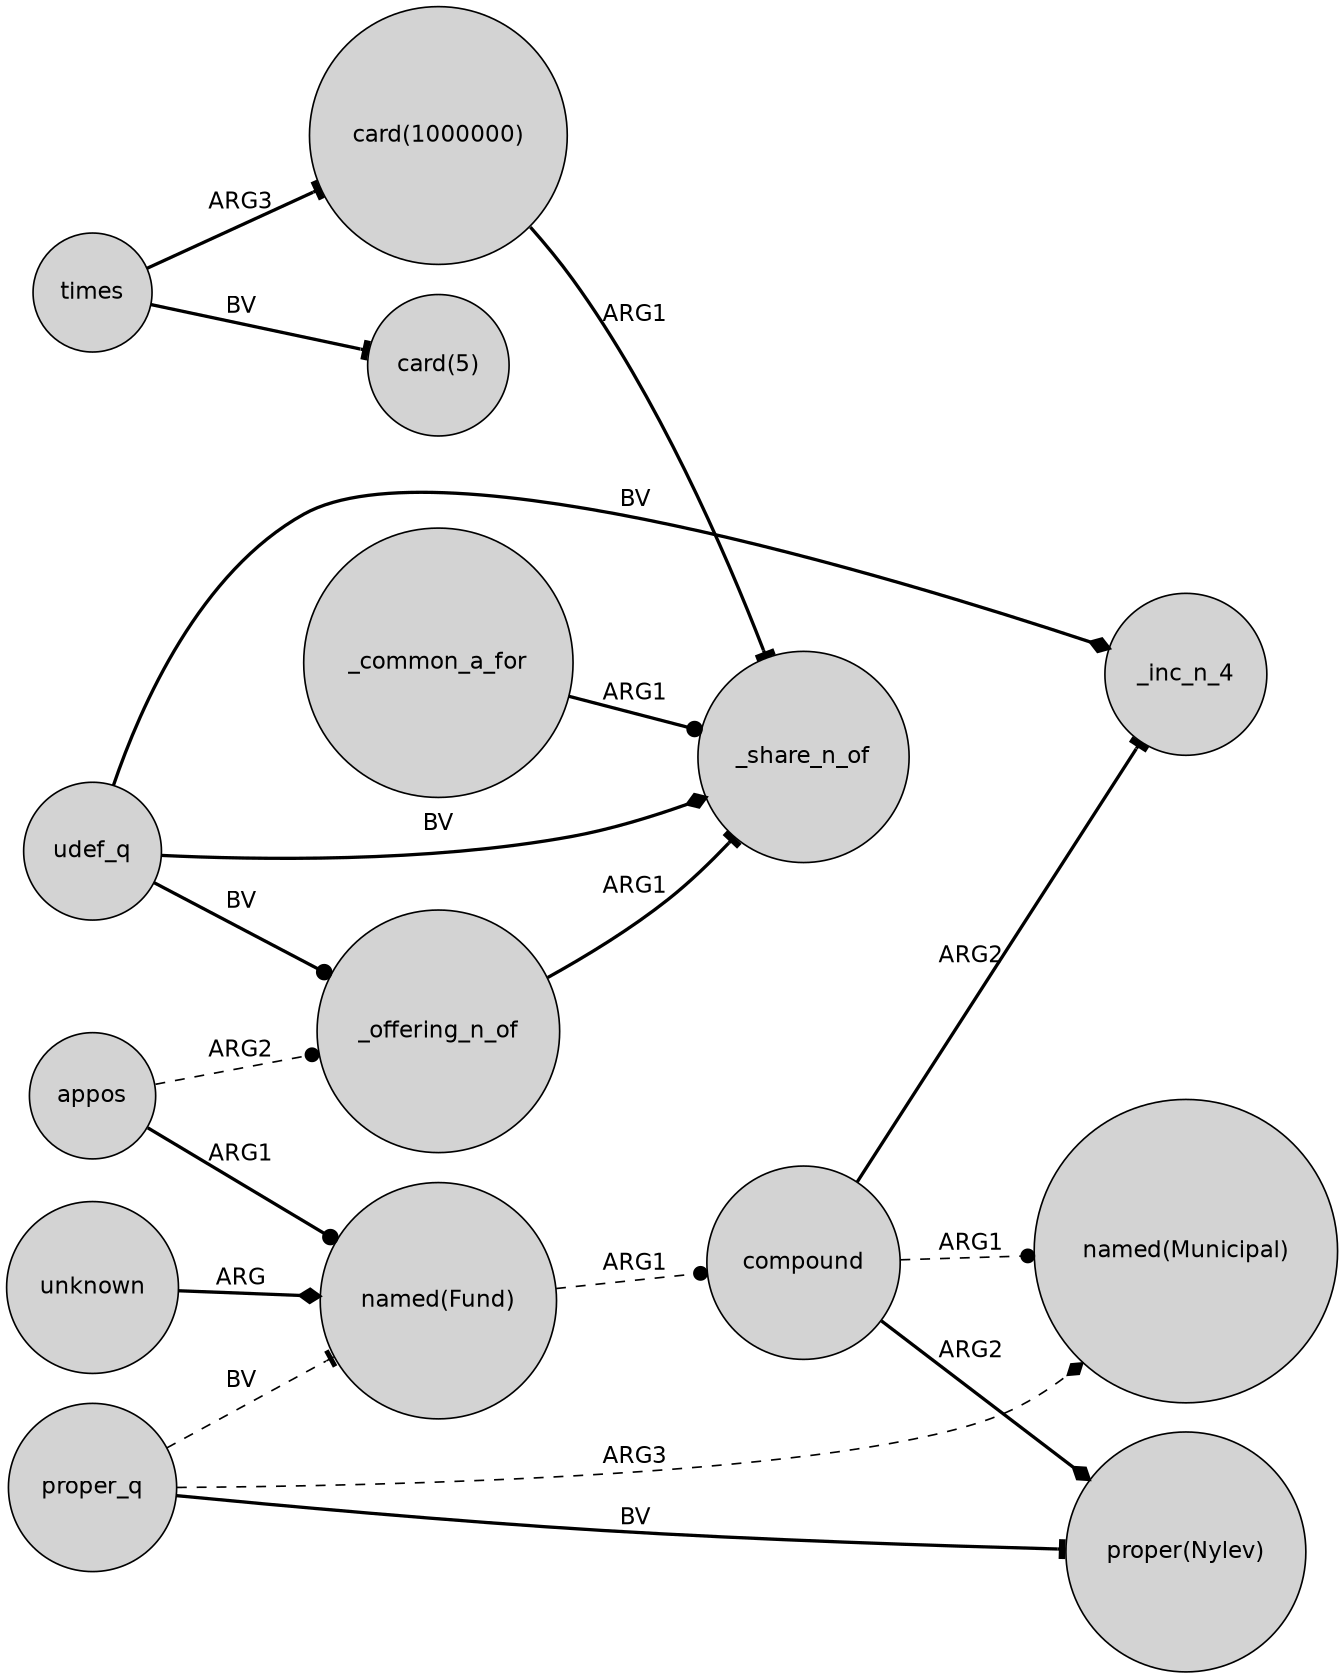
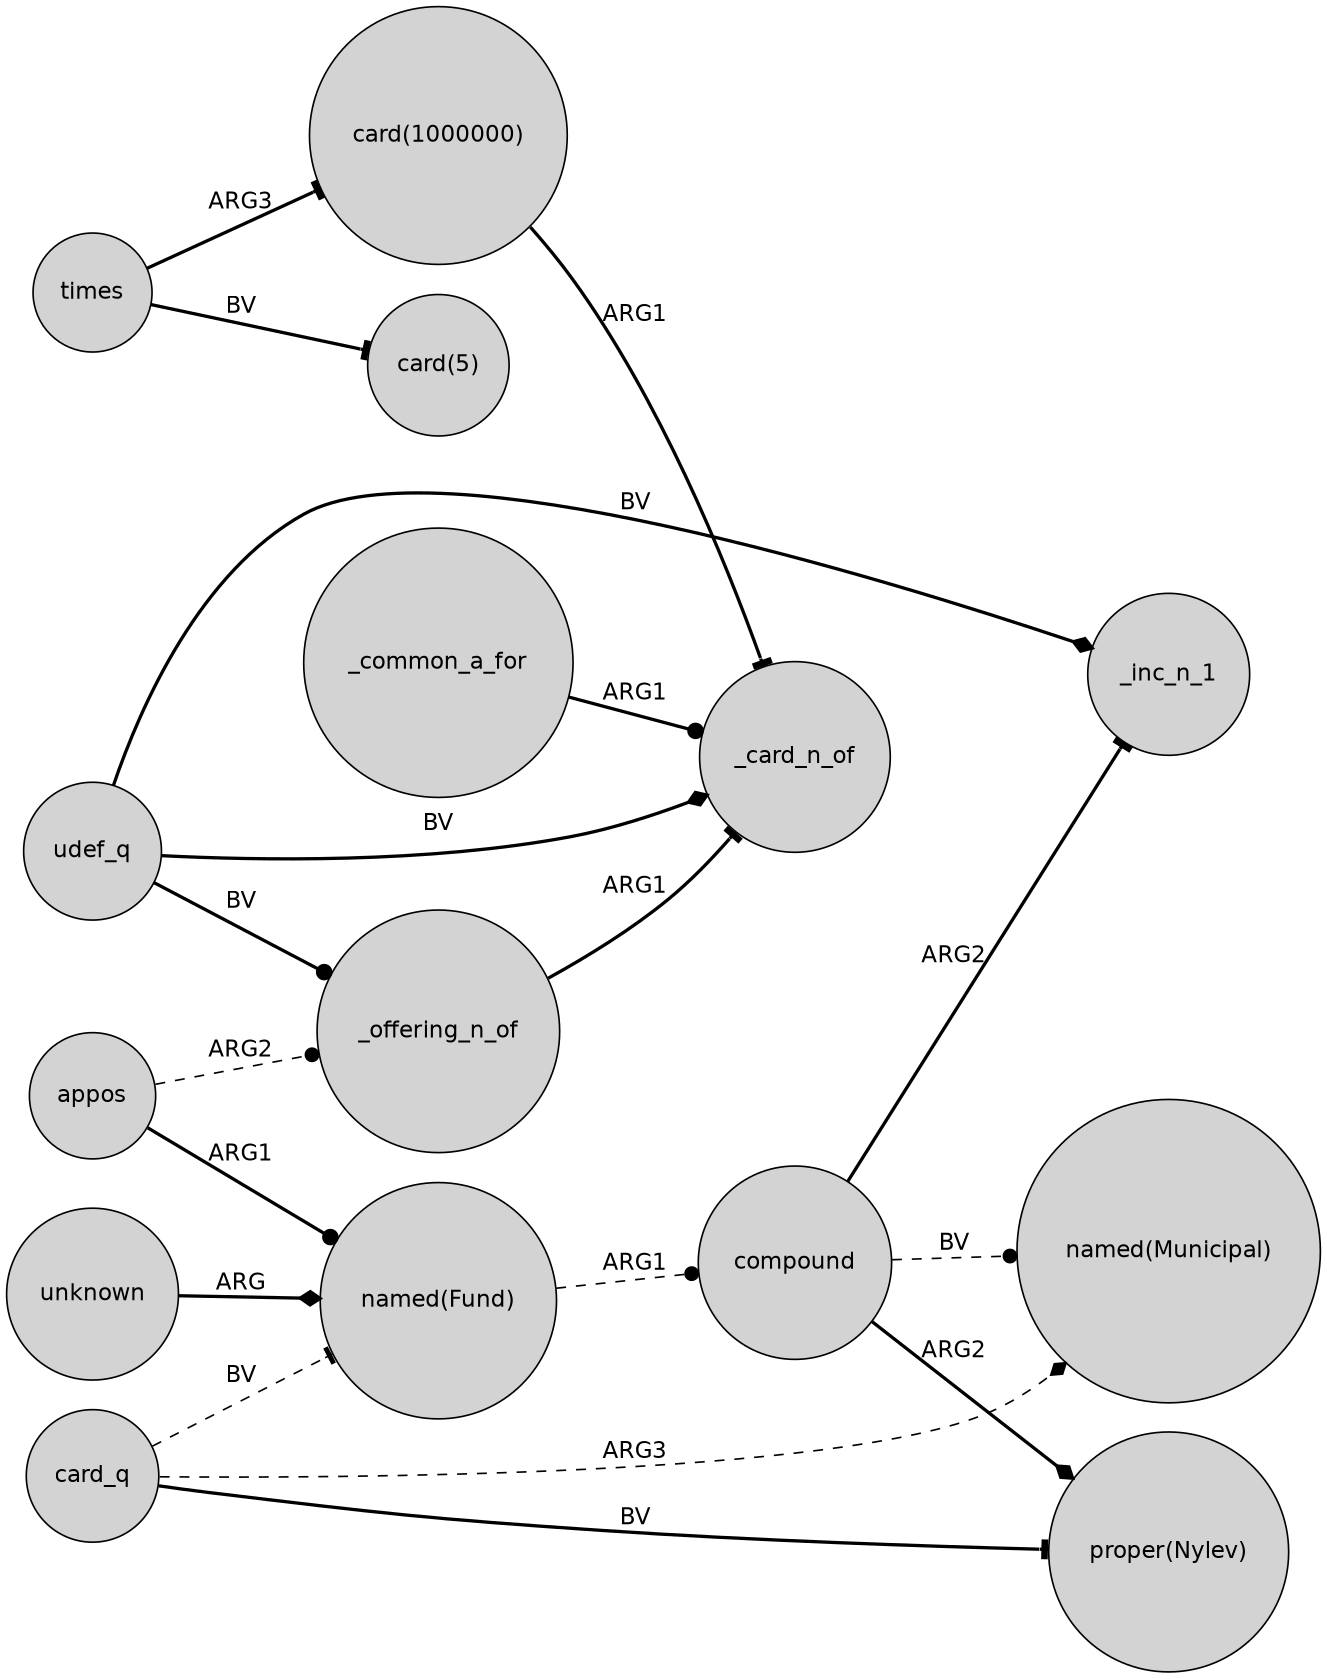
(1186, 674) -> (1169, 674)
(804, 757) -> (795, 757)
(972, 1244) -> (954, 1244)
(93, 1488) -> (93, 1476)
